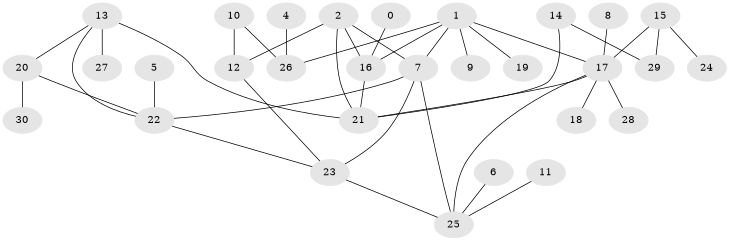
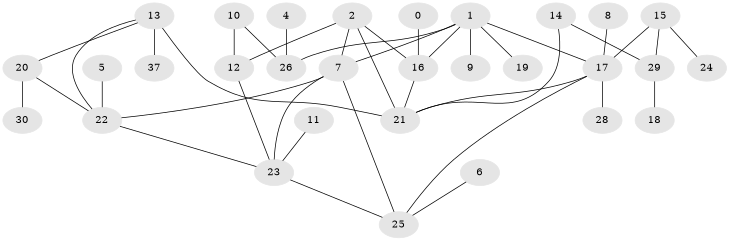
(102, 68) -> (154, 68)
(589, 94) -> (655, 94)
(500, 199) -> (294, 146)
